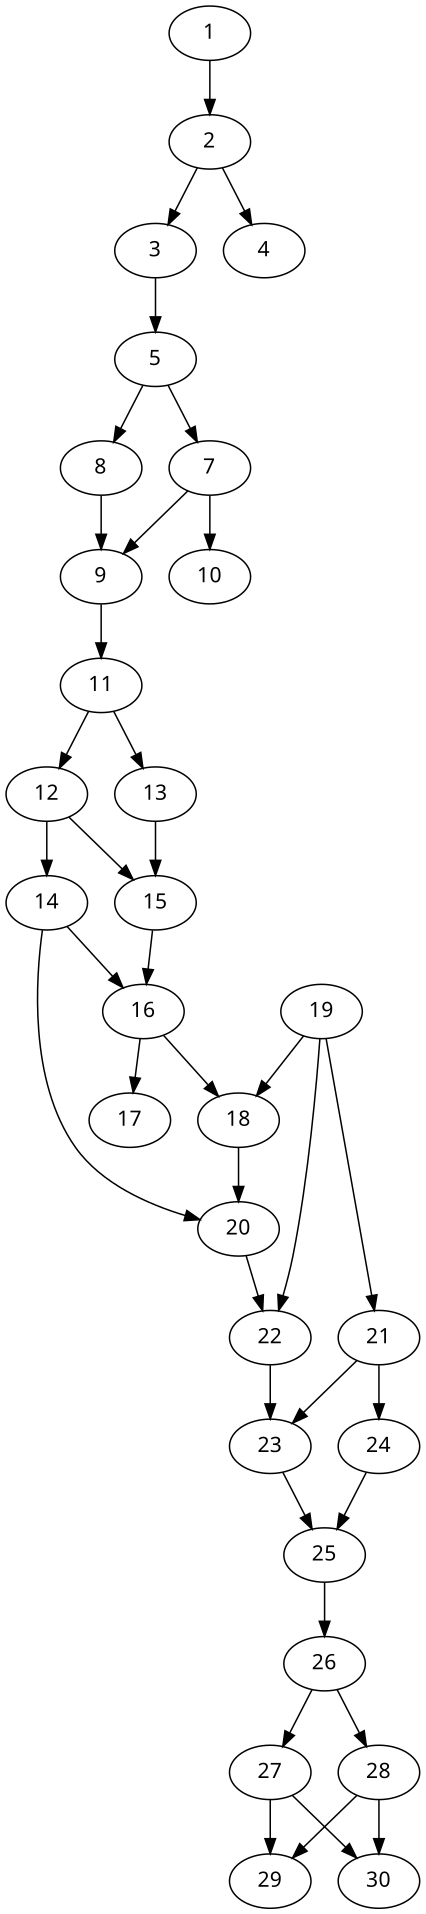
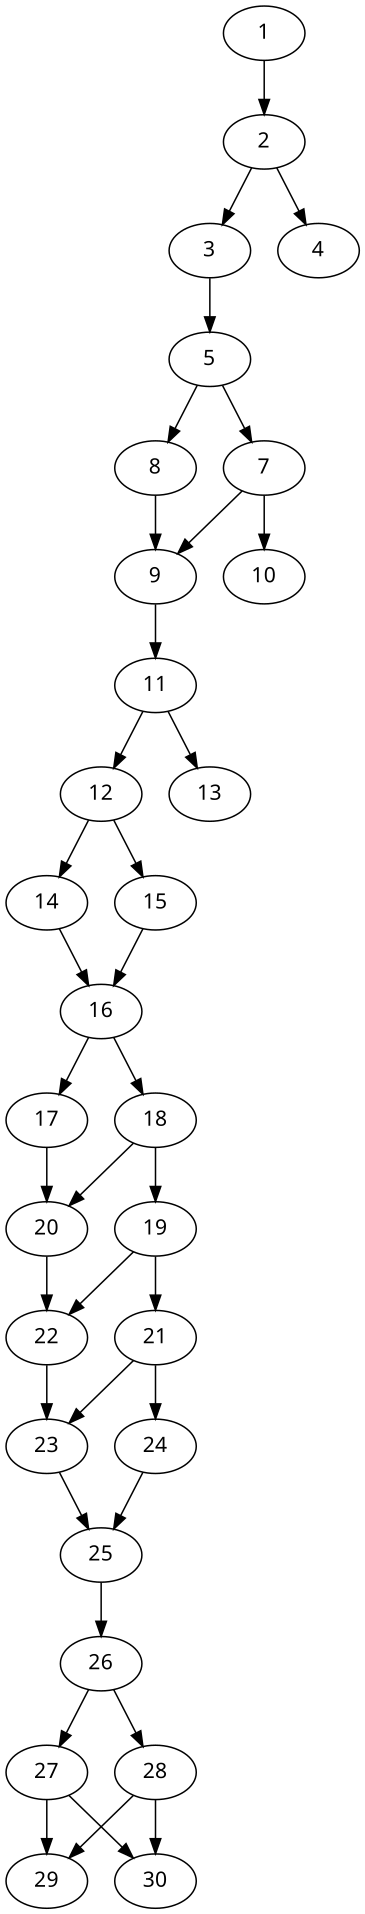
(156, 841) -> none
(285, 1060) -> (156, 1167)
(55, 1106) -> (47, 1167)
